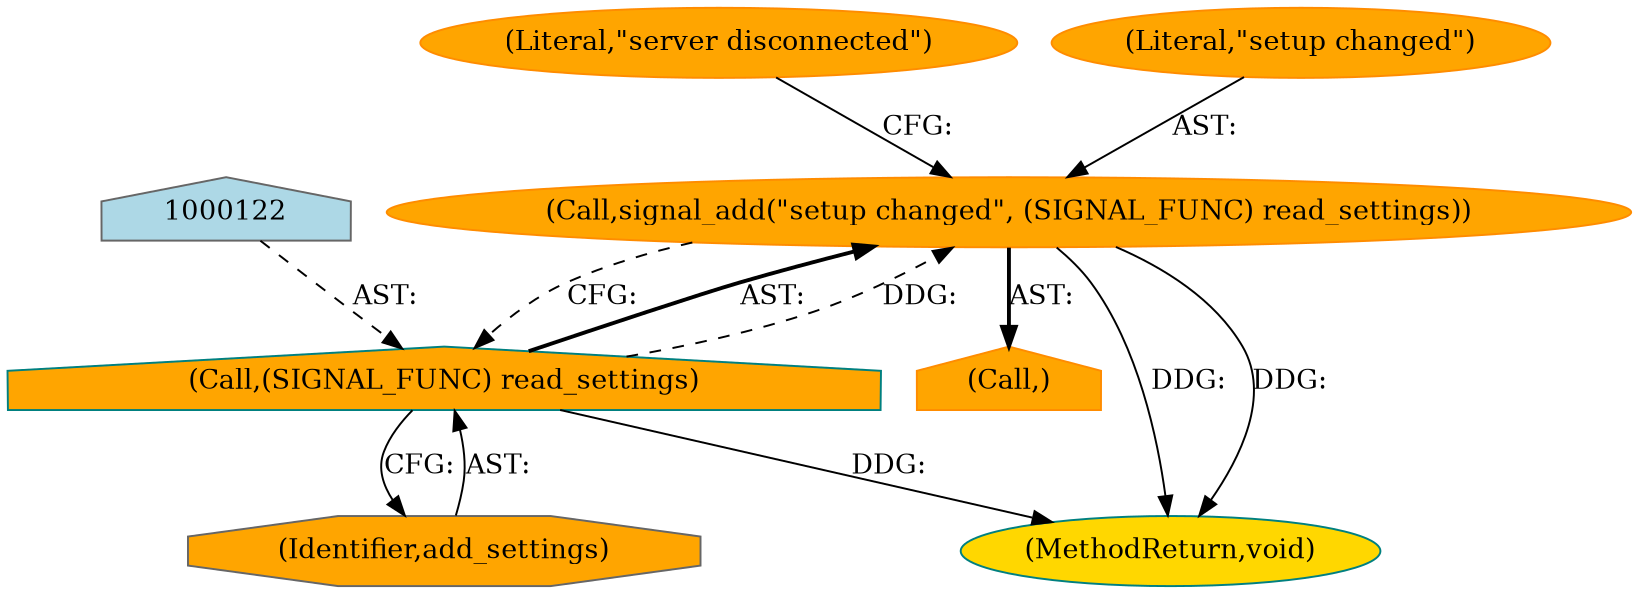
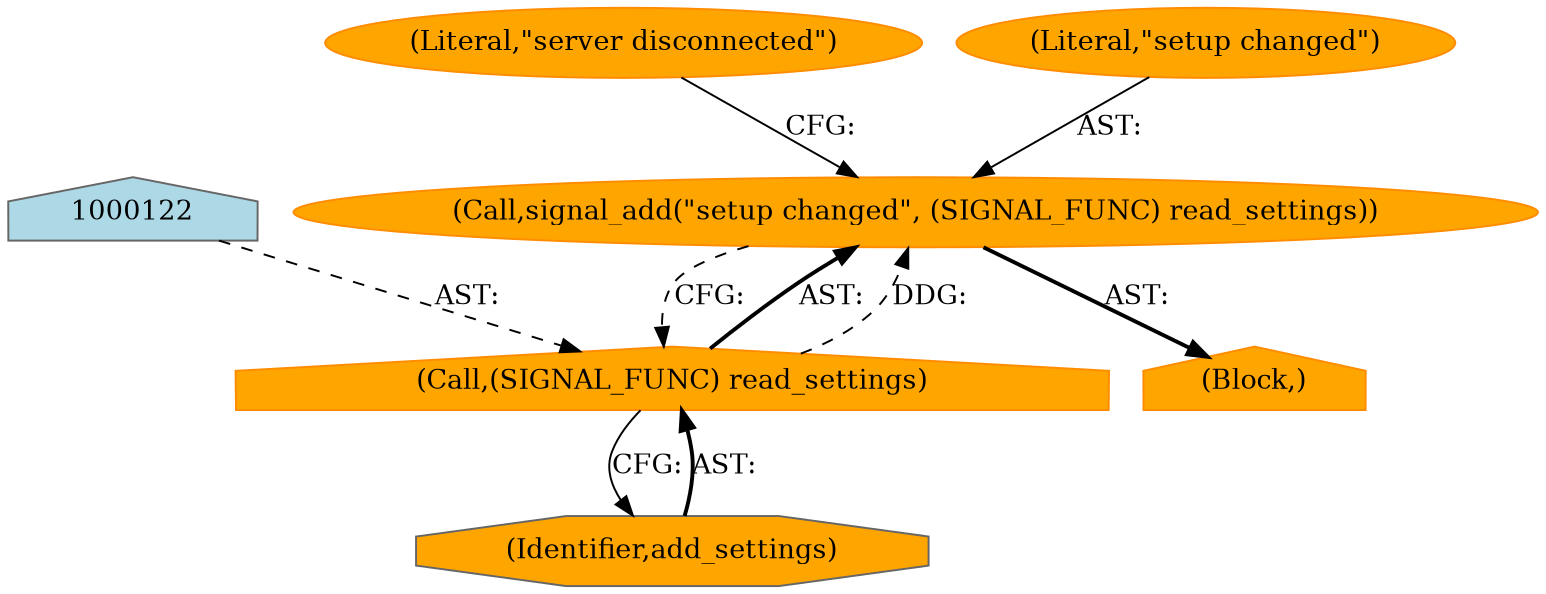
(444, 382) -> (672, 382)
(1009, 382) -> (1255, 382)
(464, 473) -> (692, 473)
(1171, 551) -> none
